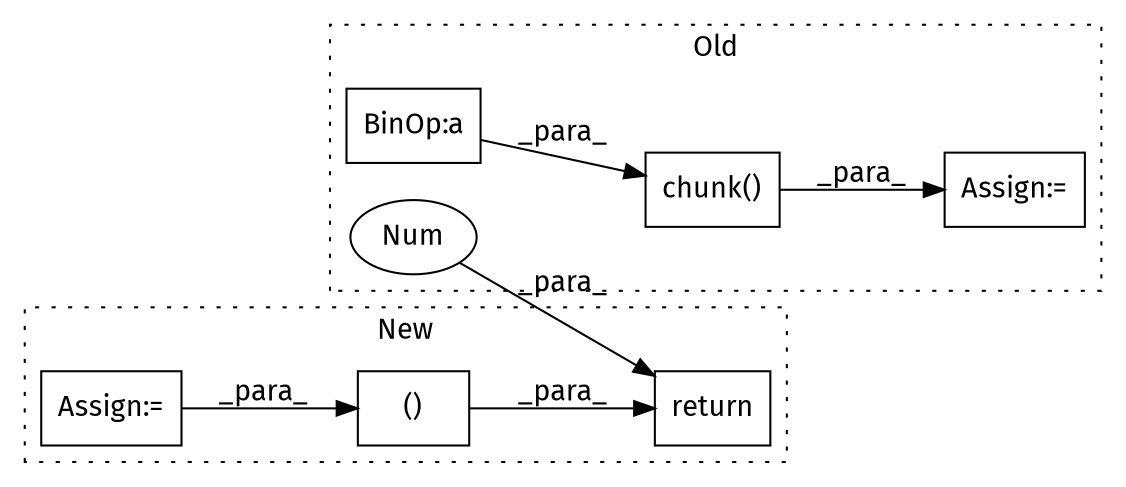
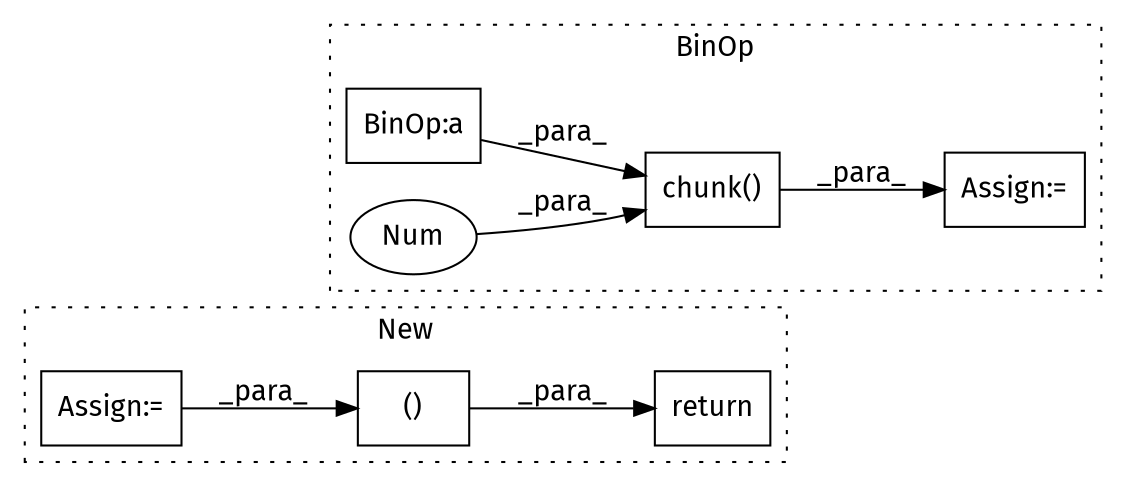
(716, 48) -> (716, 48)
(561, 322) -> (551, 227)
